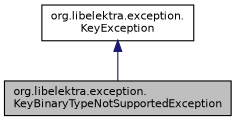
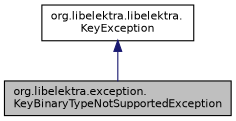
(118, 23) -> (118, 23)
